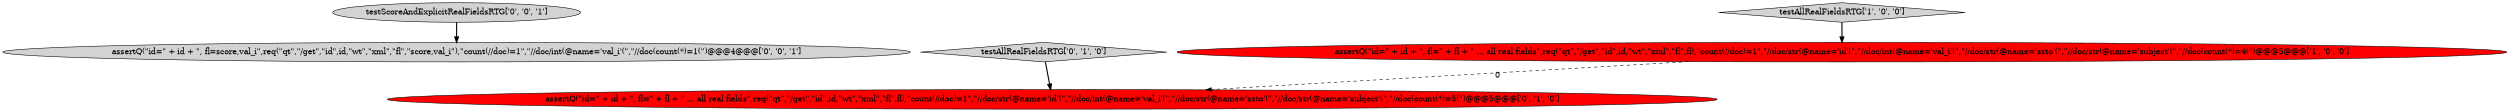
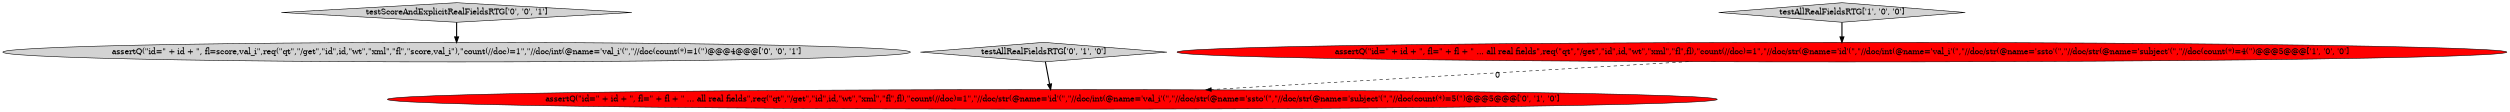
(457, 12) -> (457, 12)
